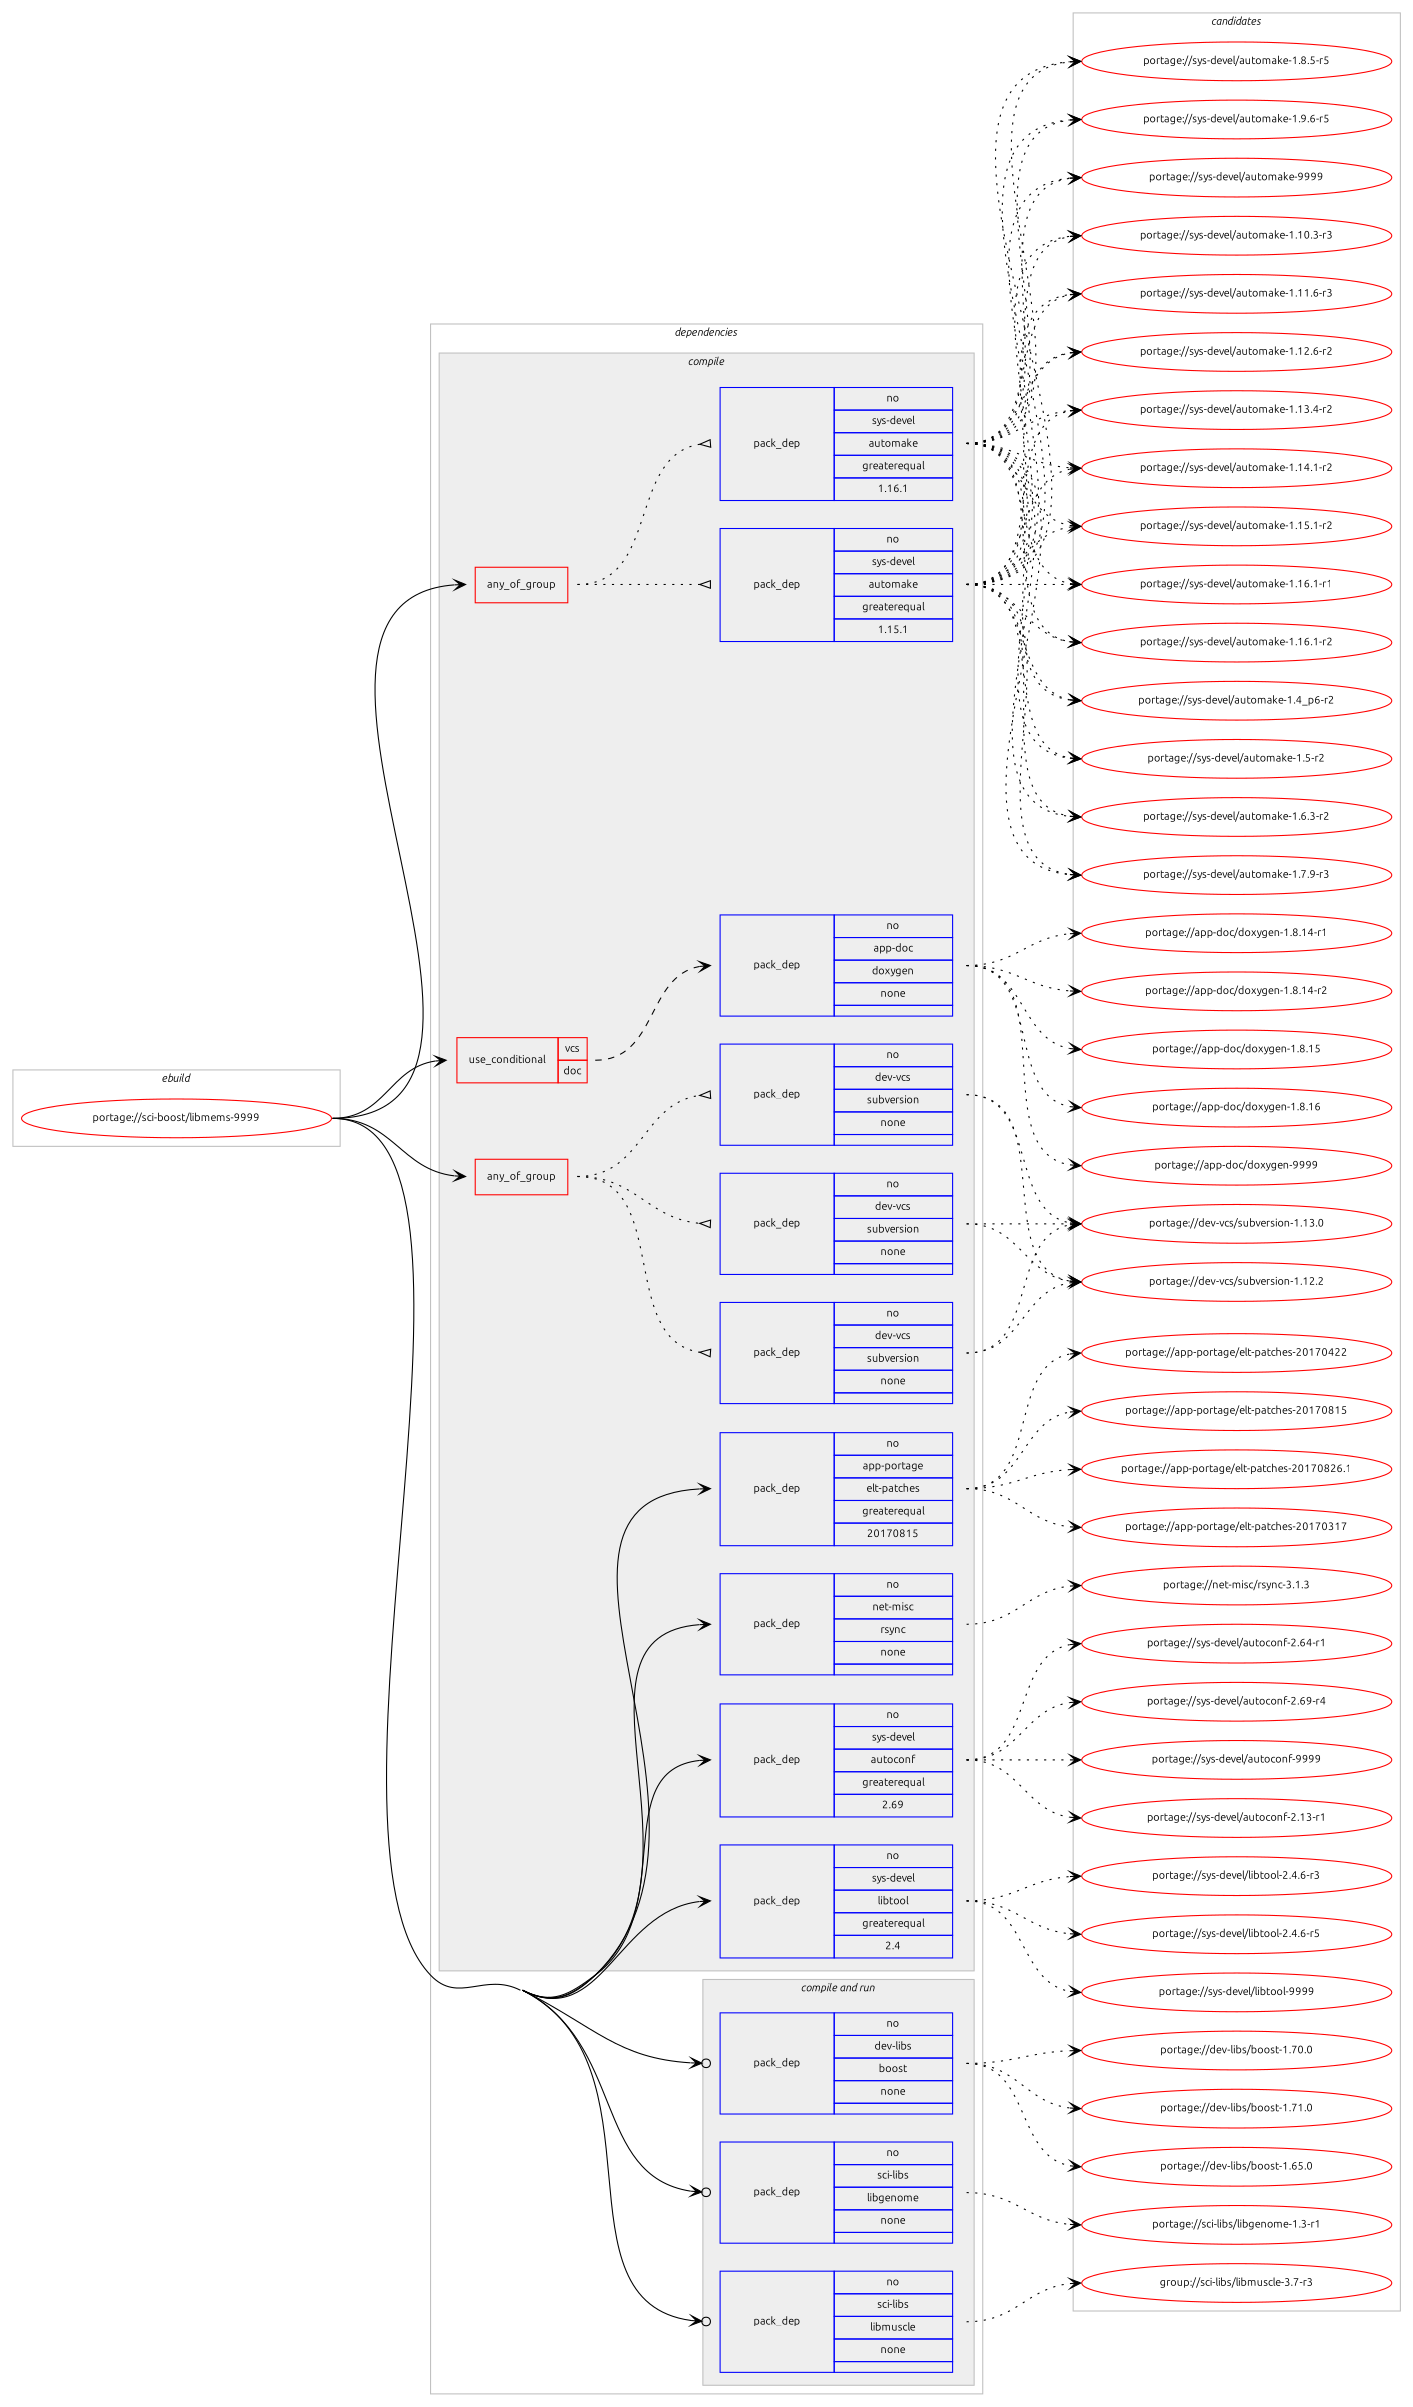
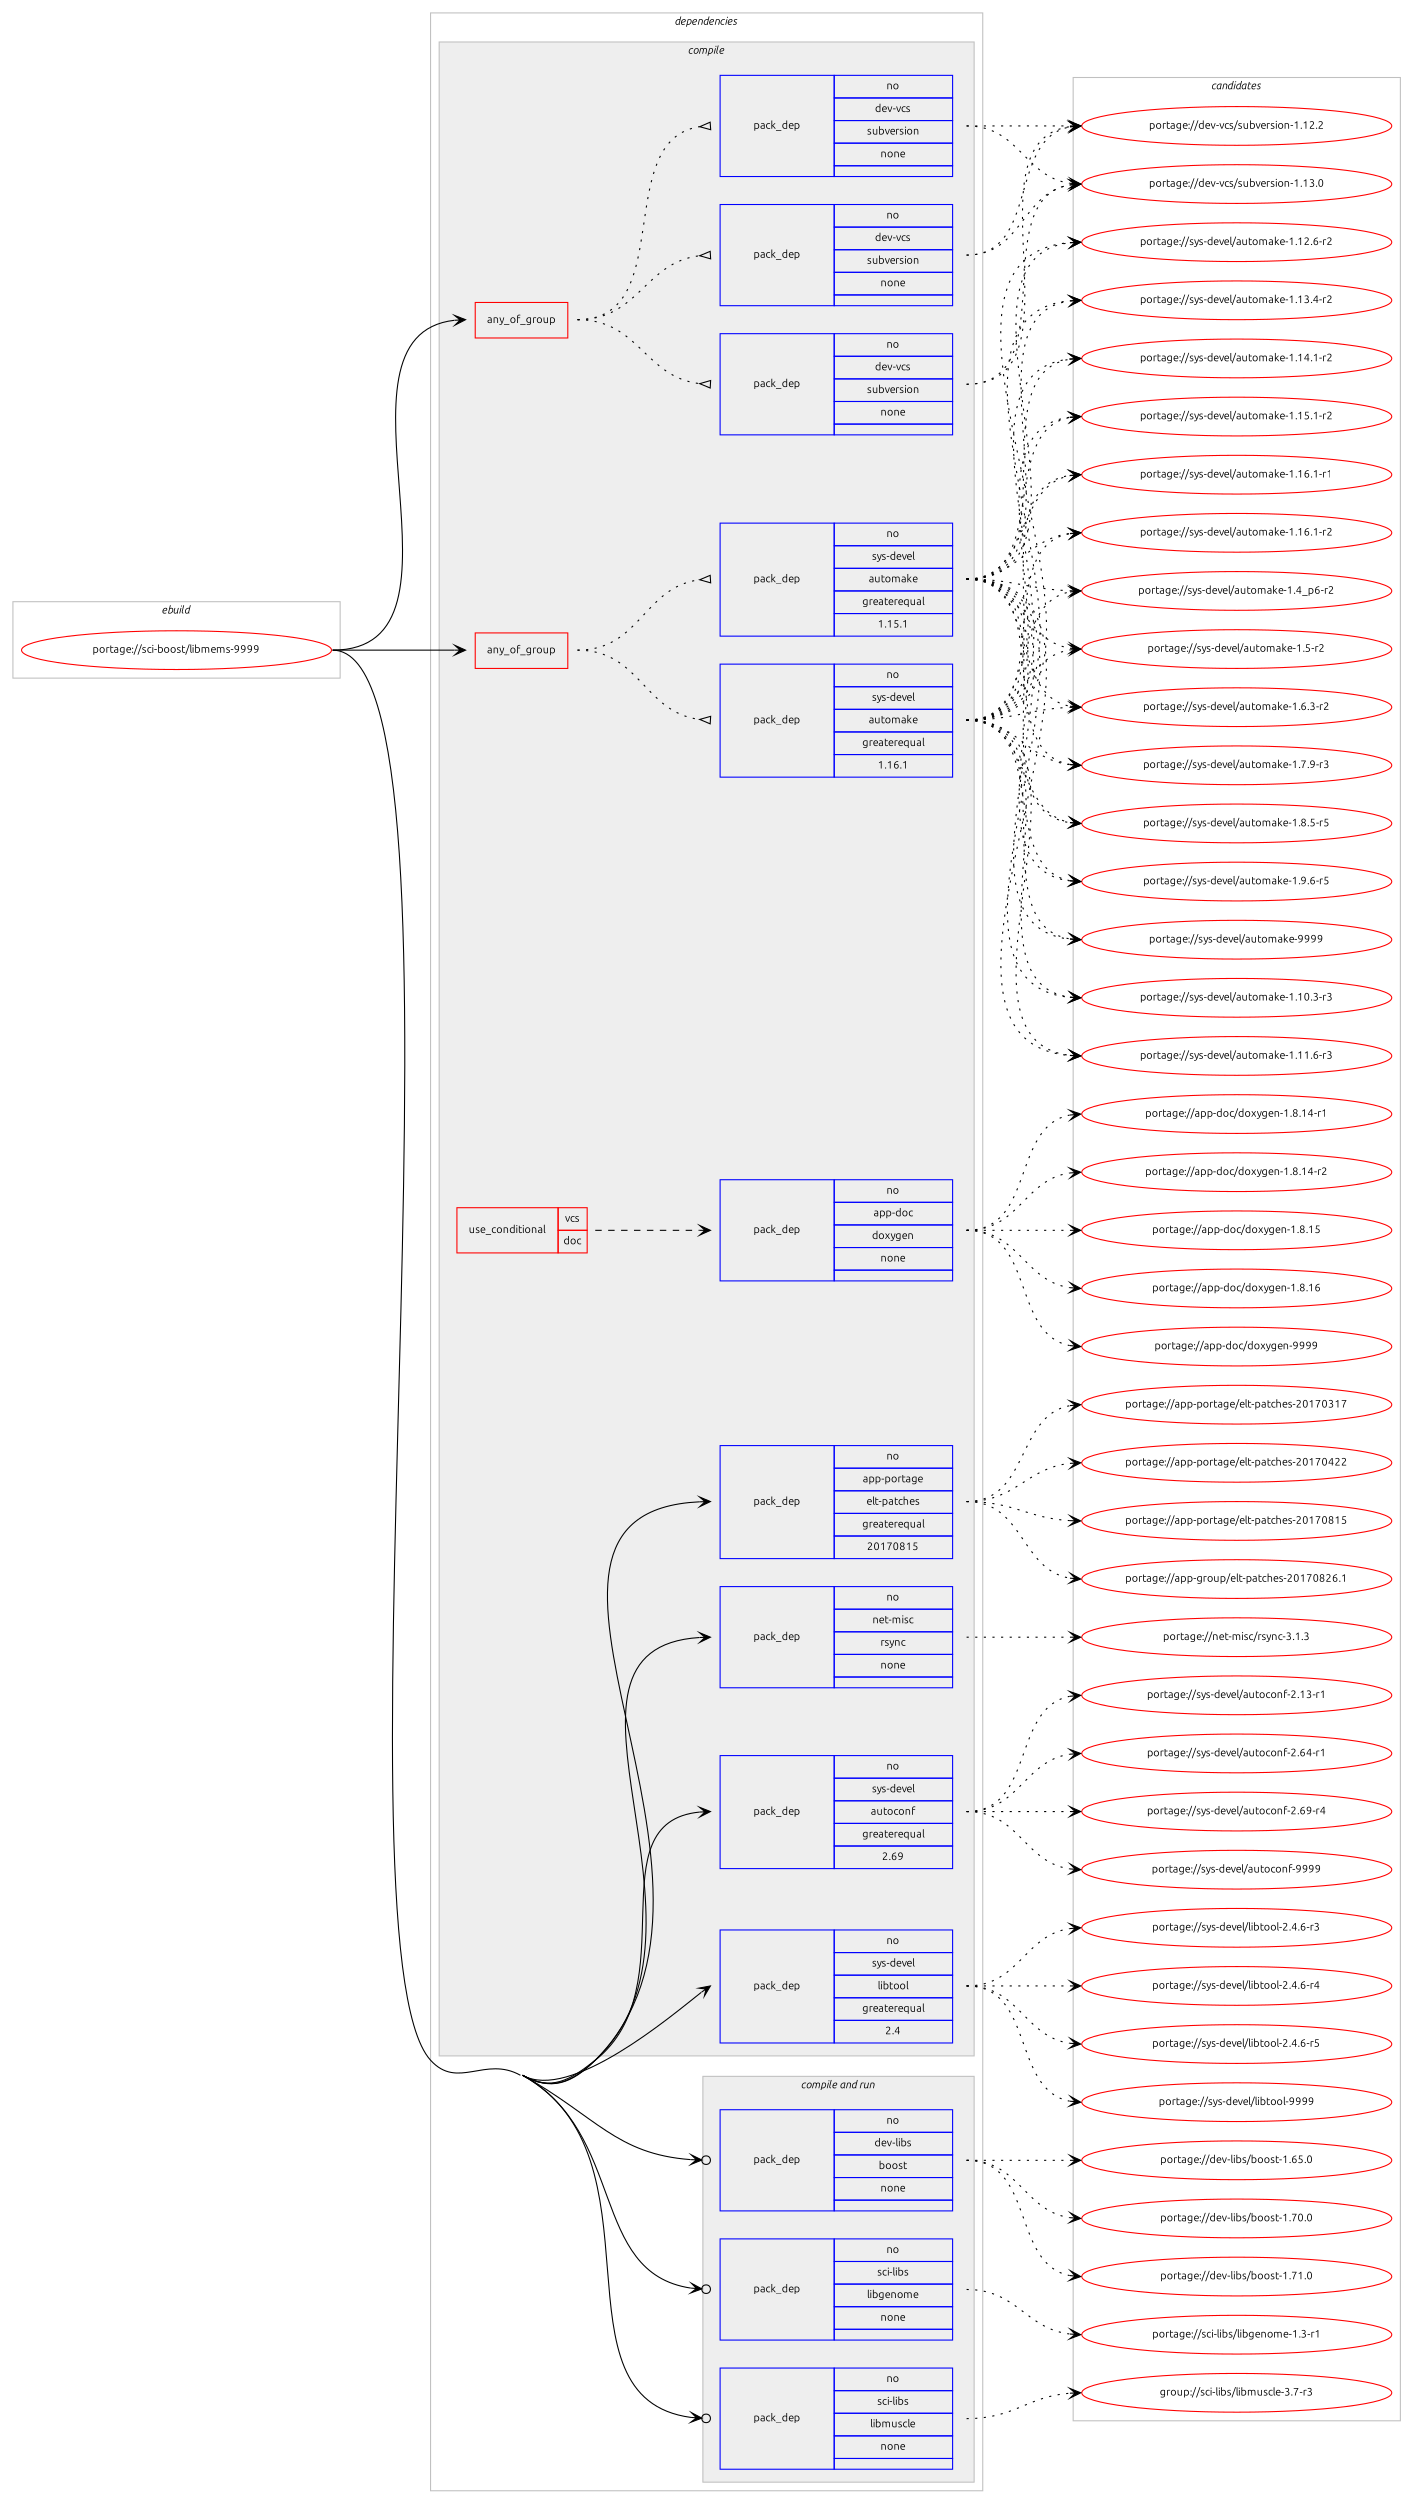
(386, 1093) -> none
(1237, 1469) -> (1237, 1579)
none -> (1237, 1986)
